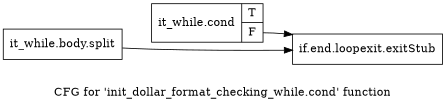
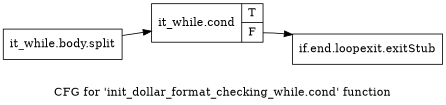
(203, 50) -> (133, 34)
